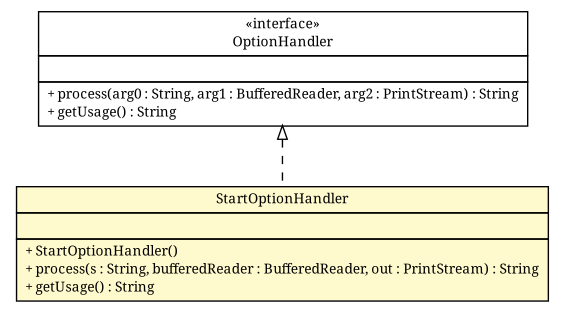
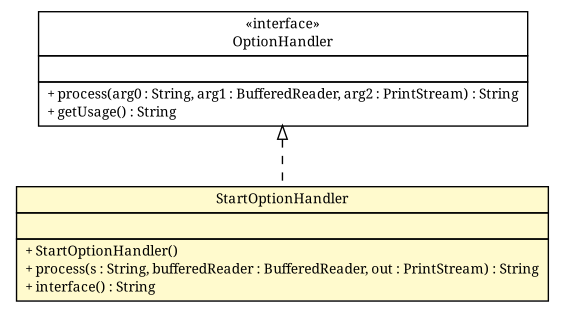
(90, 287) -> (91, 287)
